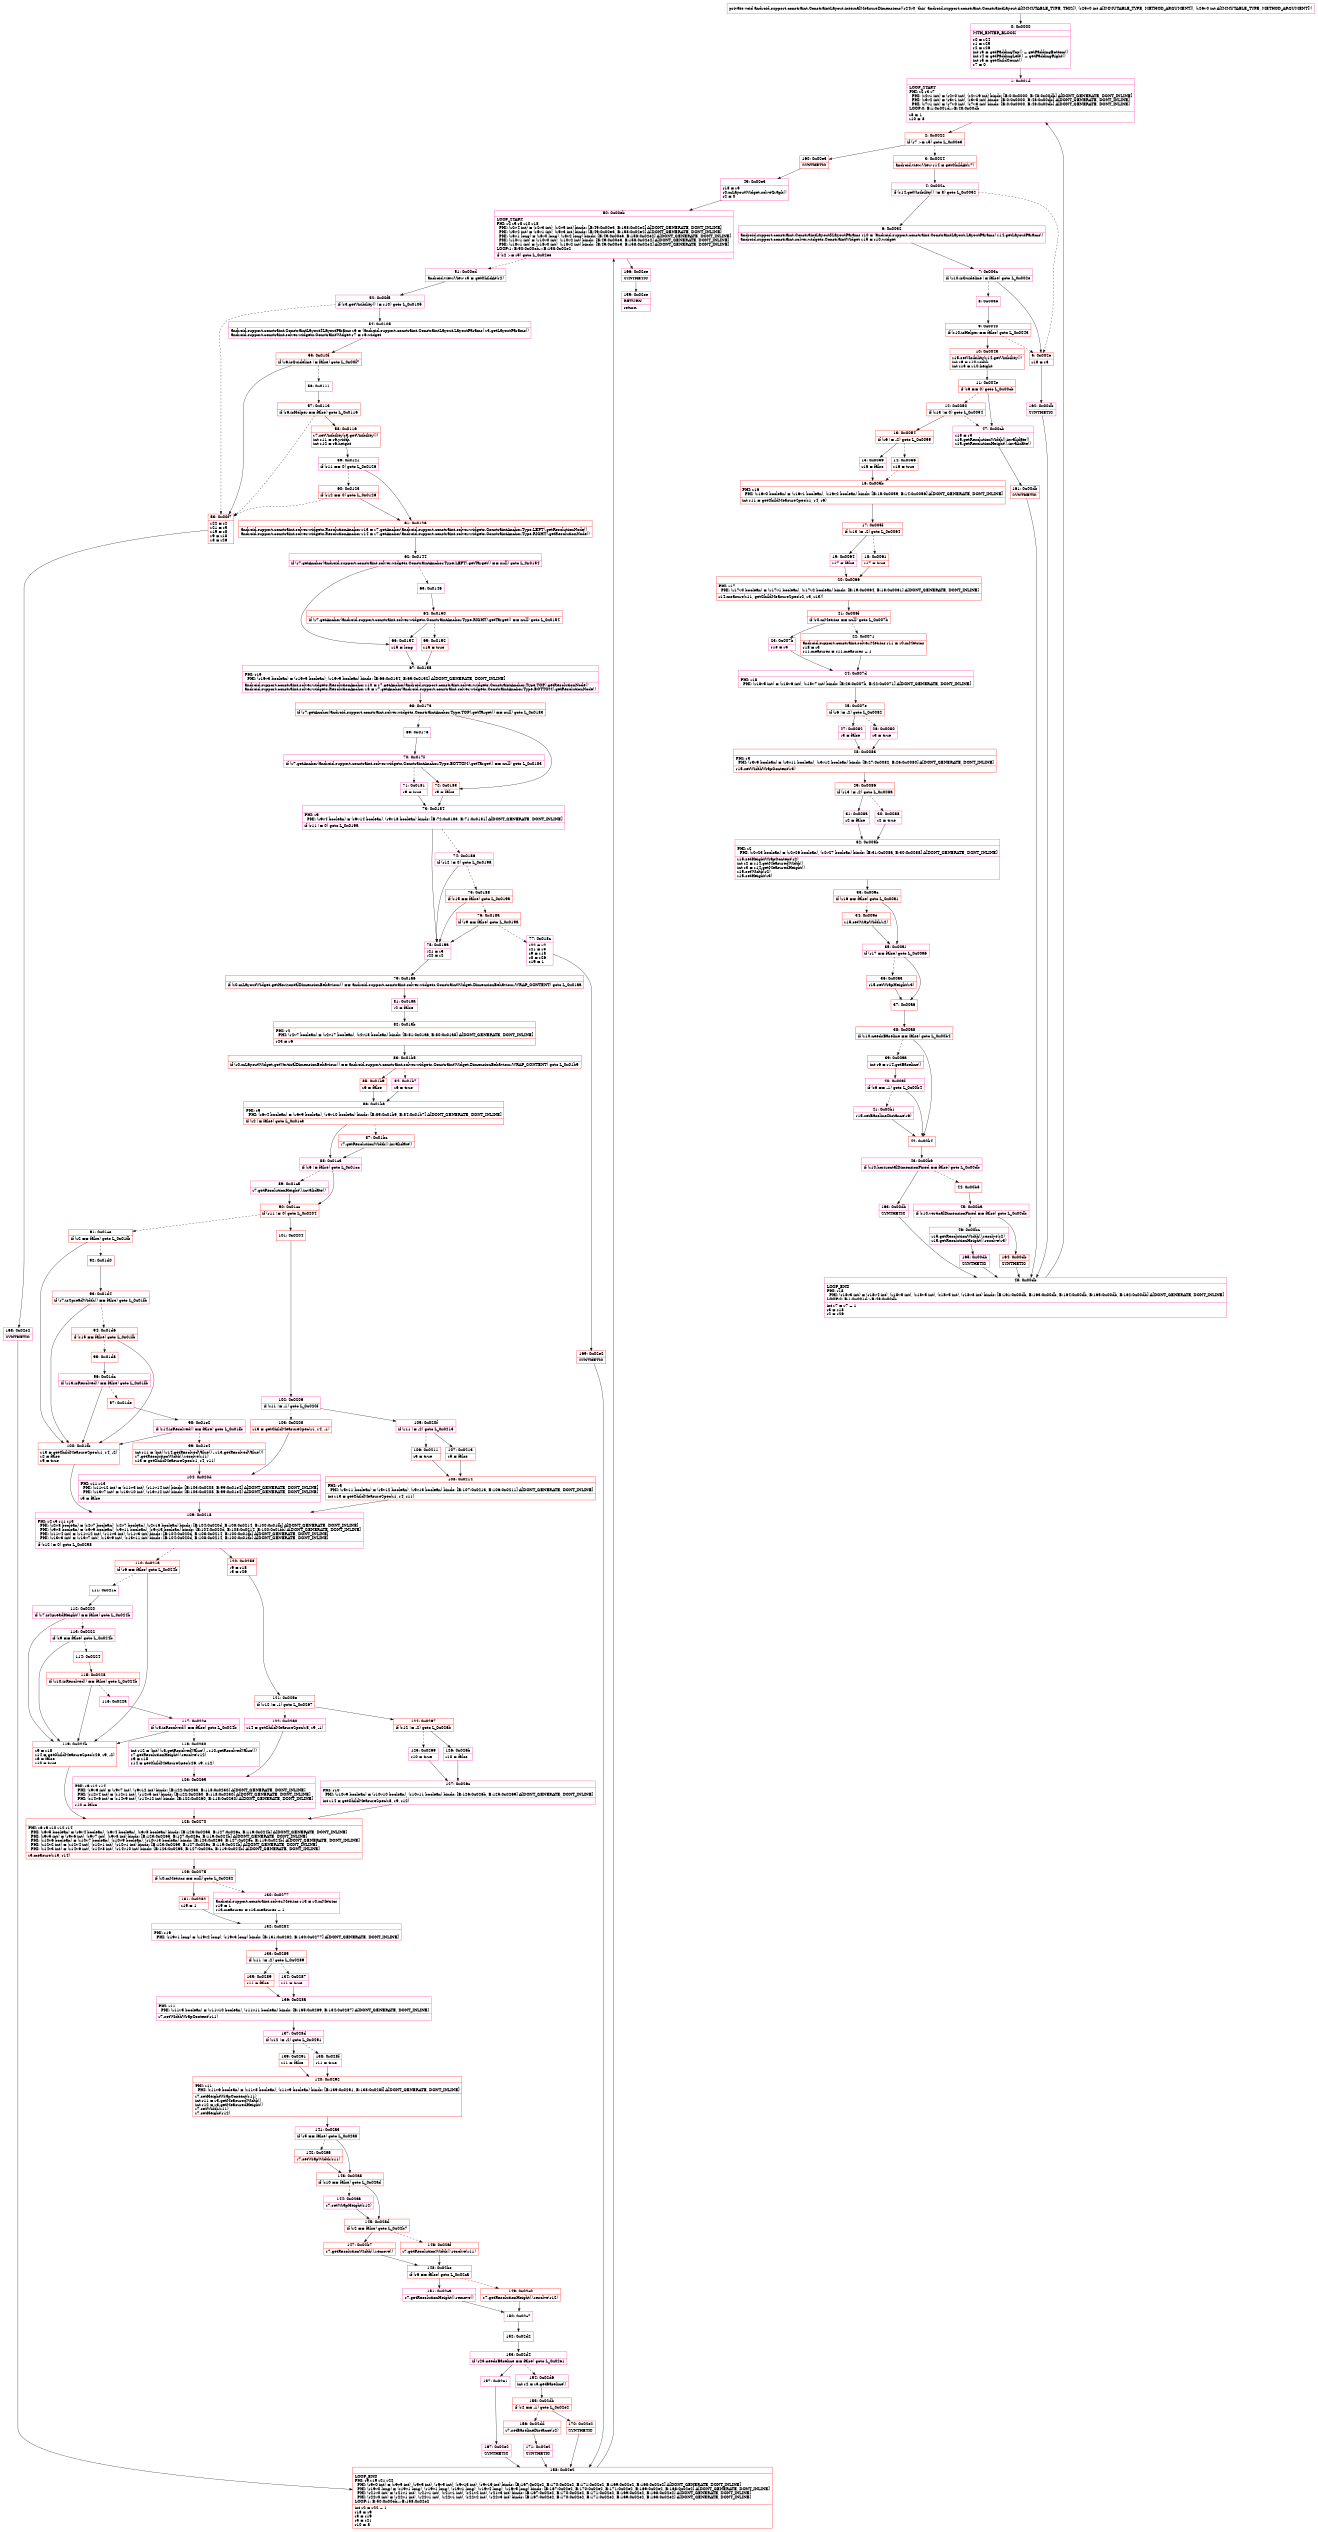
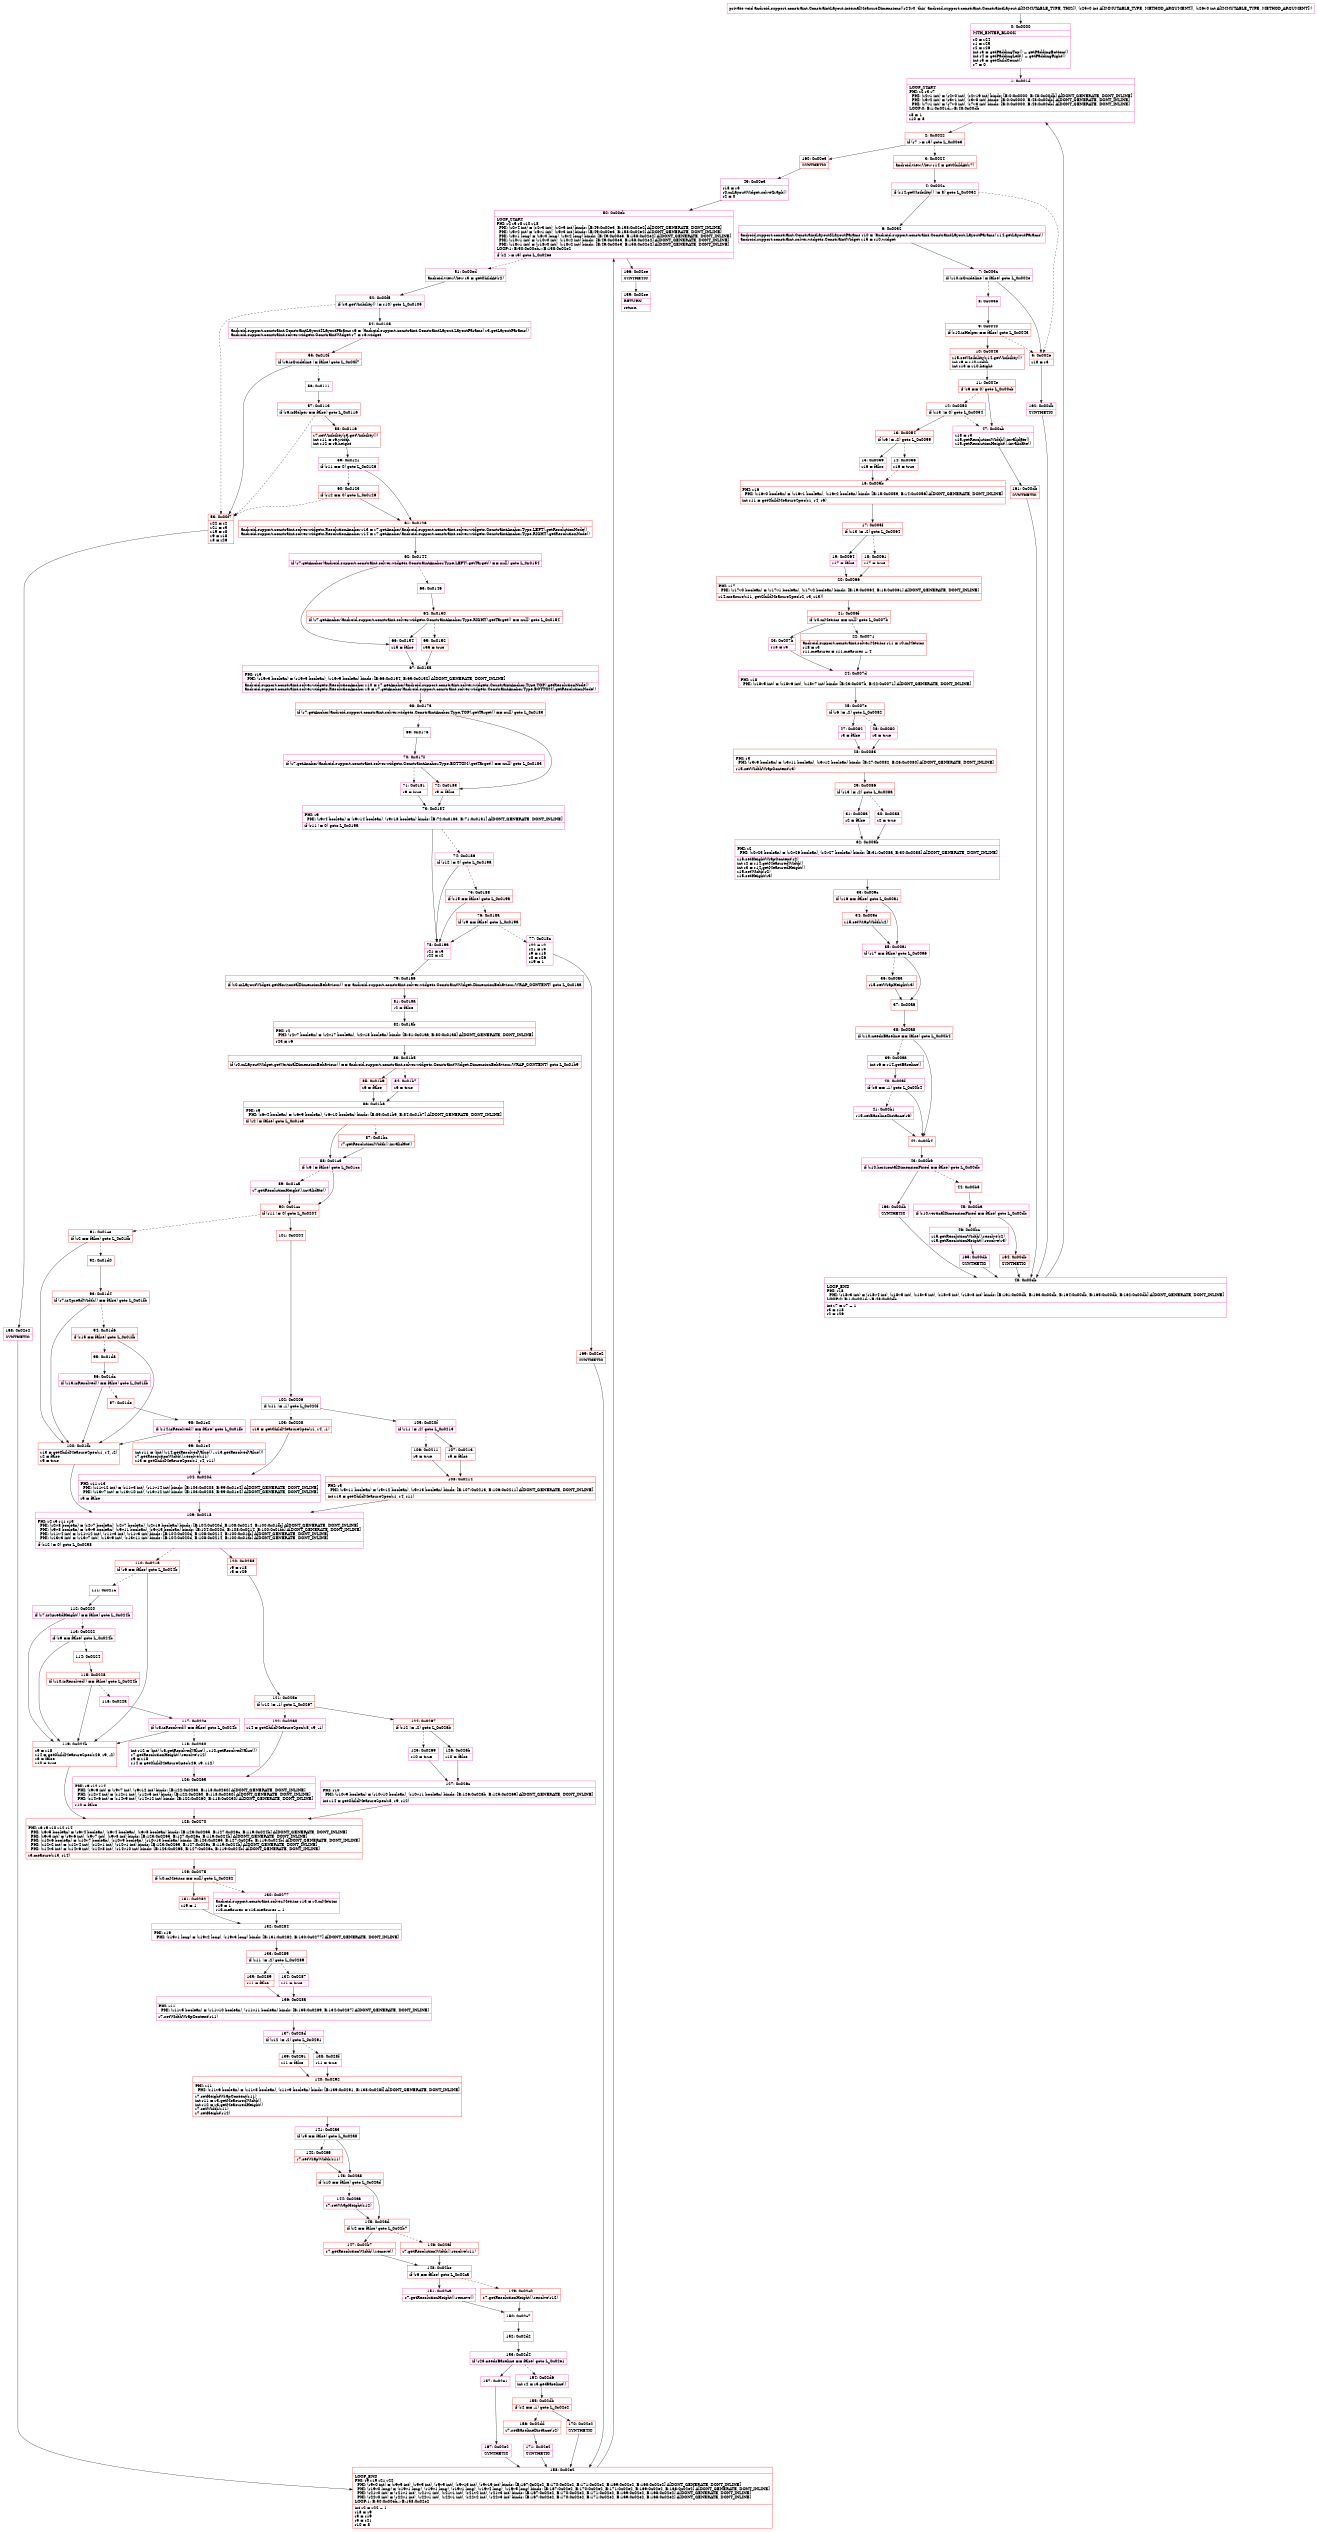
(402, 648) -> (402, 648)
(434, 648) -> (434, 648)
(837, 652) -> (837, 652)
